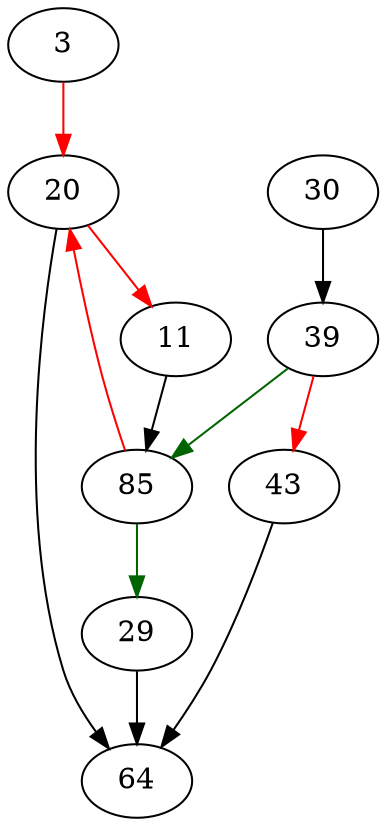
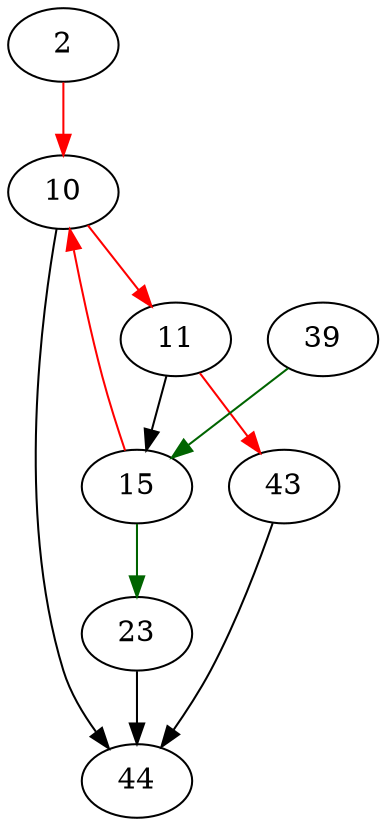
(63, 45) -> (63, 45)
(63, 192) -> (63, 192)
(323, 192) -> none
(306, 403) -> (223, 403)
(137, 487) -> (137, 487)
(137, 634) -> (137, 634)
(137, 781) -> (137, 781)
